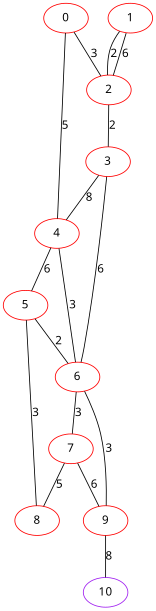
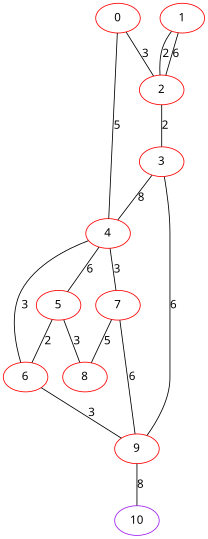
(96, 270) -> (170, 309)
(74, 413) -> (113, 269)
